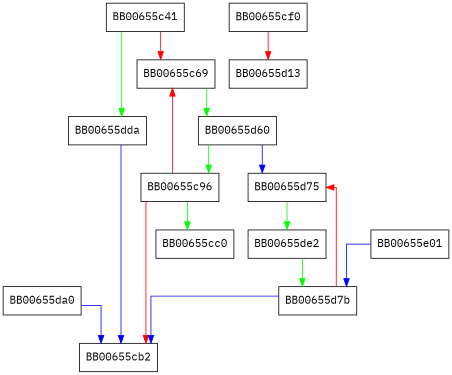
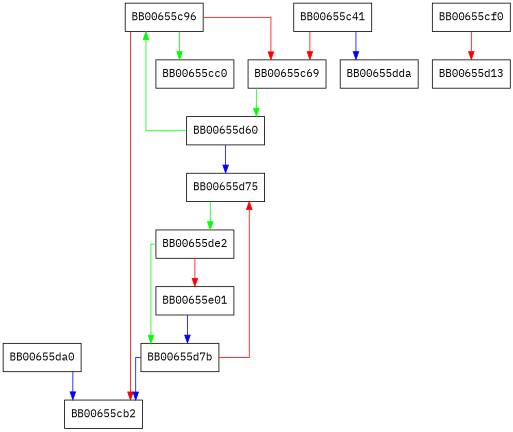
(122, 70) -> (356, 42)
(121, 240) -> none
none -> (195, 268)
